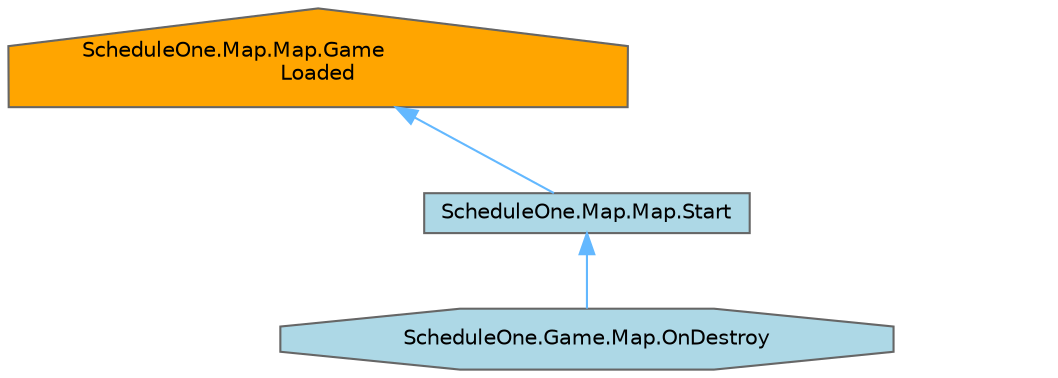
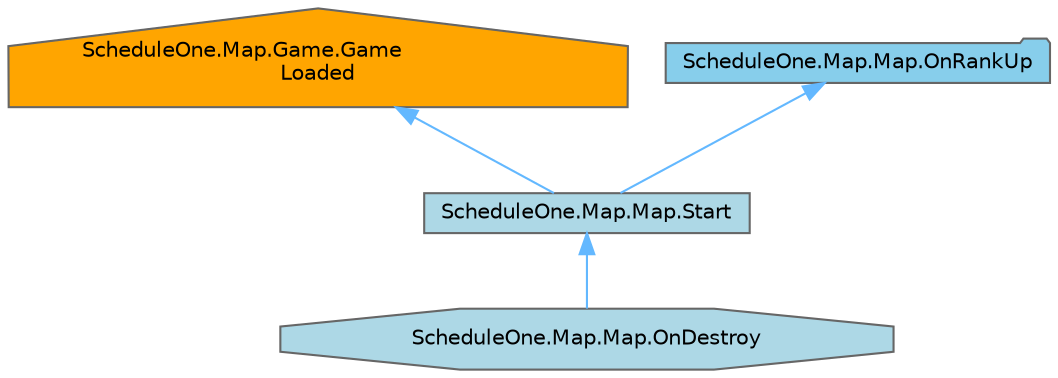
(318, 63) -> (318, 63)
none -> (858, 63)
(587, 339) -> (587, 339)
